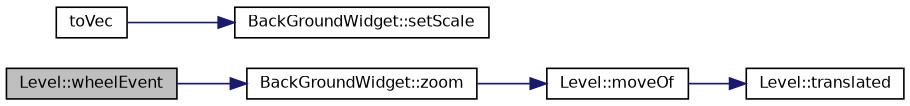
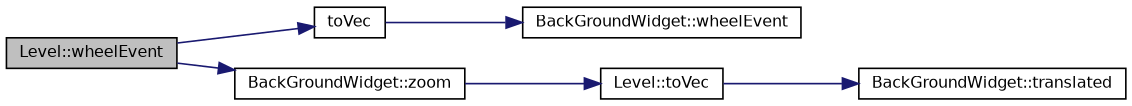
(362, 23) -> (662, 23)
none -> (238, 36)
(618, 84) -> (662, 84)
(825, 84) -> (992, 84)
